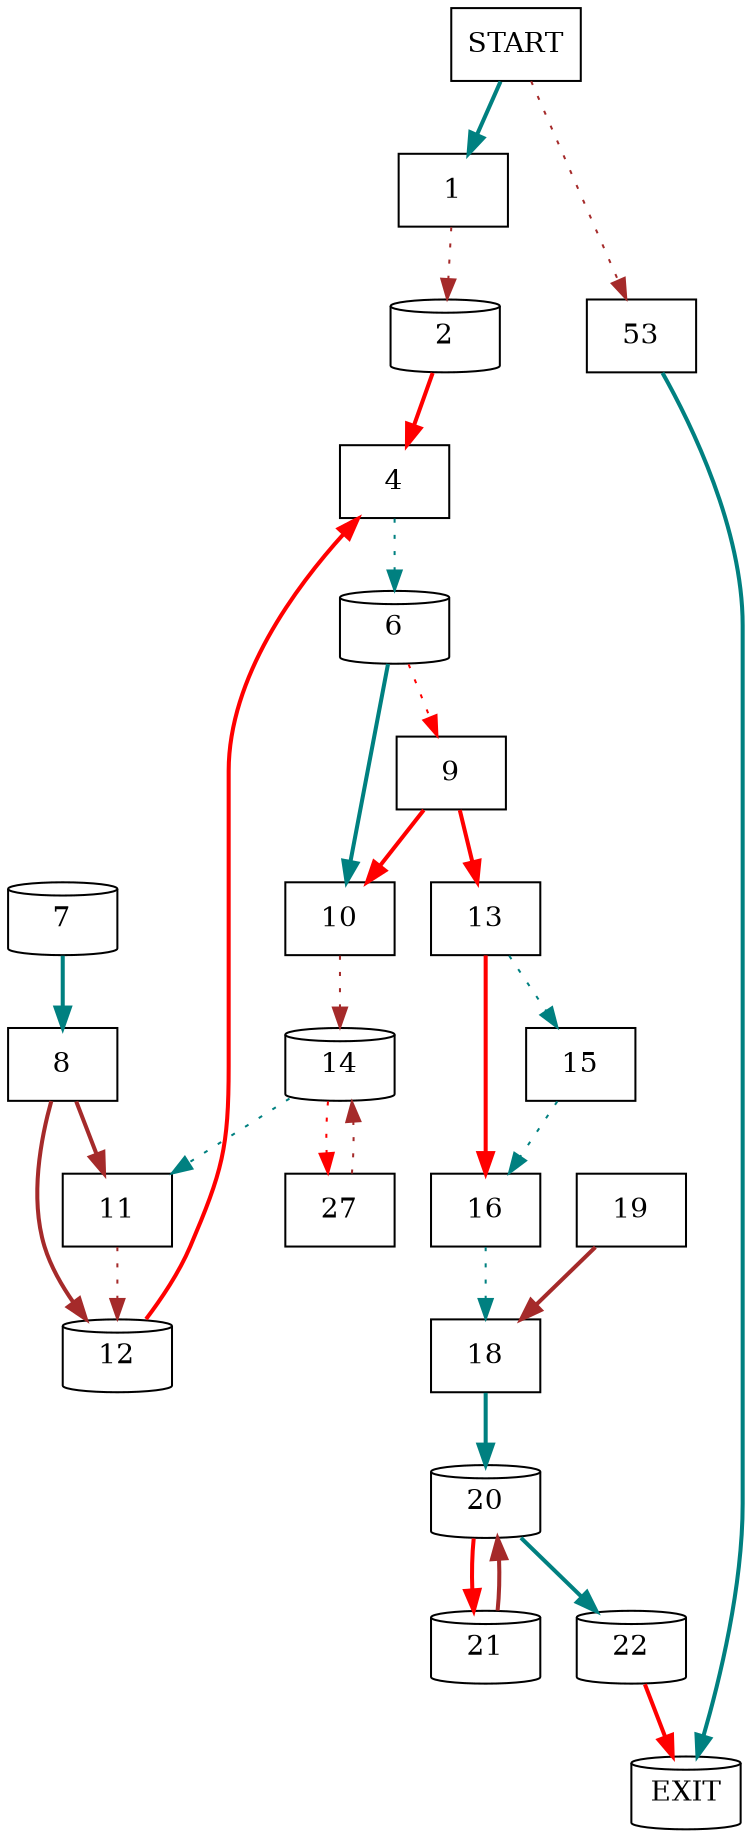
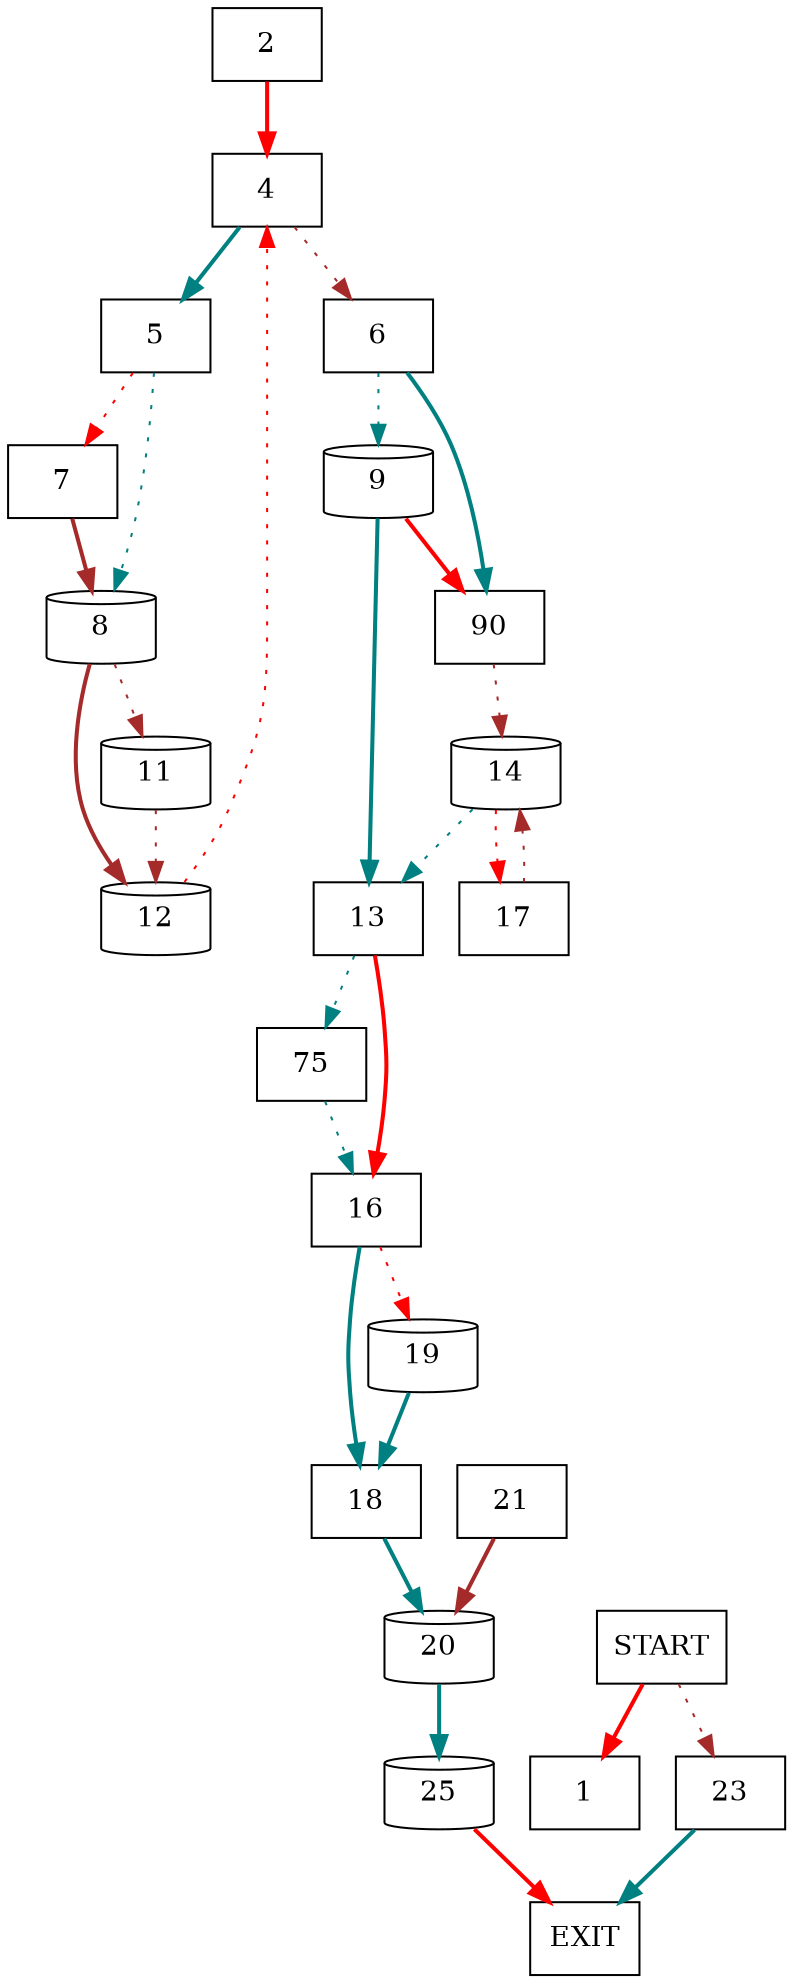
(489, 108) -> (628, 1711)
(450, 253) -> none
none -> (156, 336)
(445, 336) -> (267, 45)
(641, 336) -> (731, 1793)
(395, 545) -> (317, 255)
(395, 627) -> (378, 336)
(419, 691) -> (378, 399)
(451, 773) -> (378, 482)
(466, 836) -> (374, 690)
(63, 919) -> (63, 482)
(340, 919) -> (490, 627)
(229, 920) -> (267, 574)
(63, 982) -> (79, 545)
(63, 1064) -> (101, 627)
(581, 1064) -> (312, 1064)
(86, 1128) -> (125, 691)
(239, 1131) -> (445, 838)
(117, 1210) -> (156, 773)
(340, 1210) -> (514, 919)
(631, 1210) -> (423, 1356)
(486, 1273) -> (348, 1346)
none -> (391, 1274)
(566, 1276) -> (398, 1419)
(472, 1564) -> none
(486, 1647) -> (512, 1502)
(631, 1647) -> (439, 1793)
(686, 1793) -> (585, 1939)
